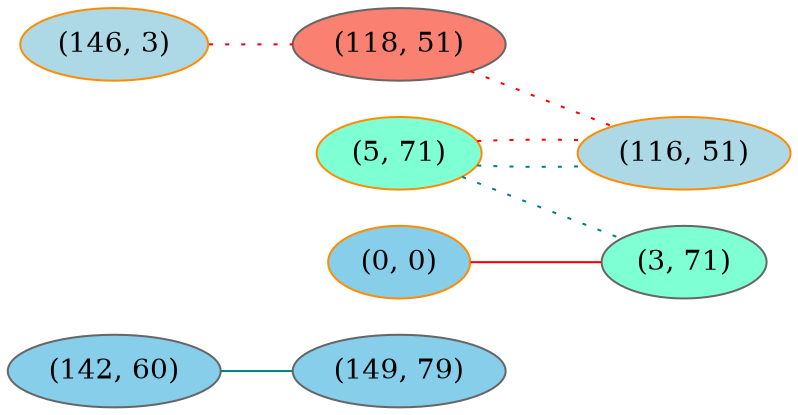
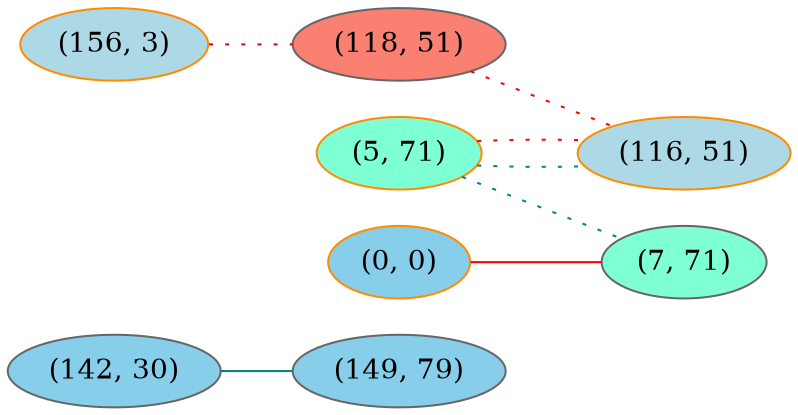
(114, 44) -> (114, 44)
(684, 262) -> (684, 262)
(114, 371) -> (114, 371)
